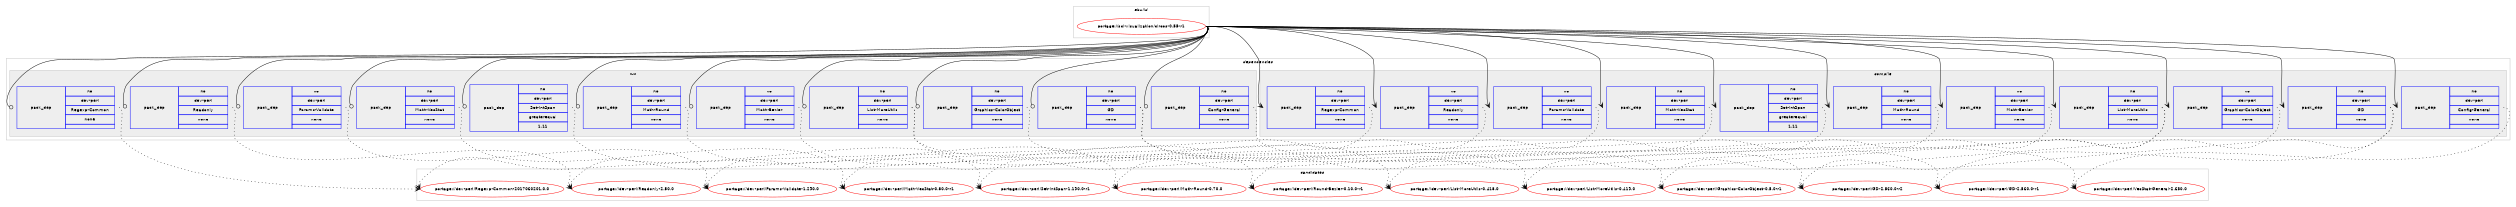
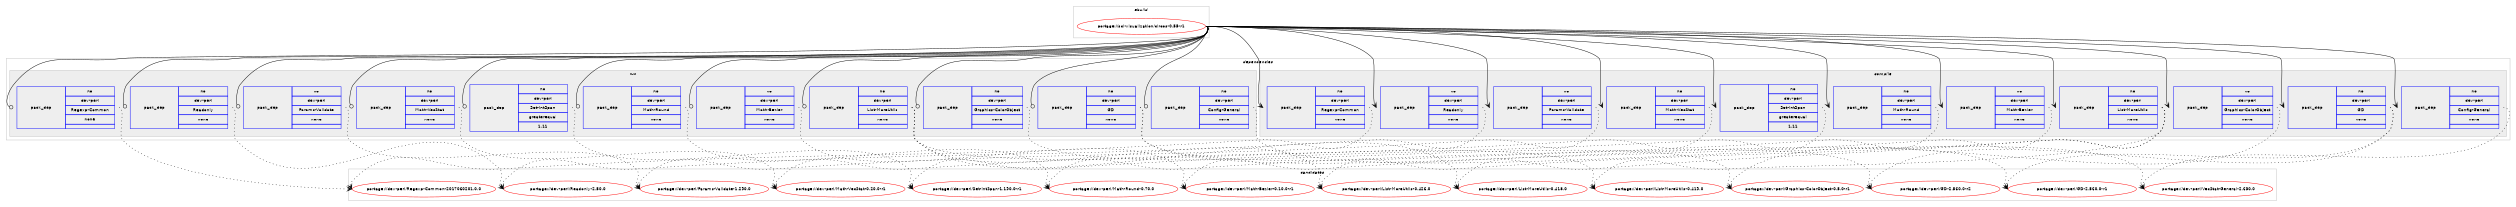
(909, 189) -> (841, 189)
(1318, 189) -> (1250, 189)
none -> (1387, 189)
